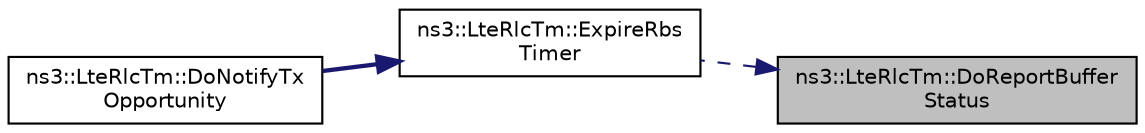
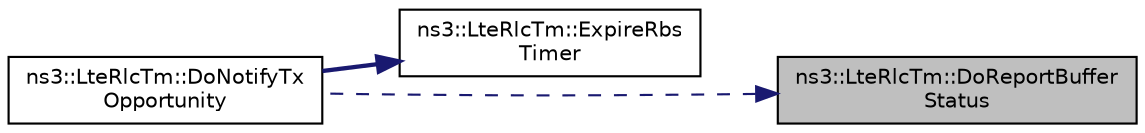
(728, 64) -> (539, 95)
